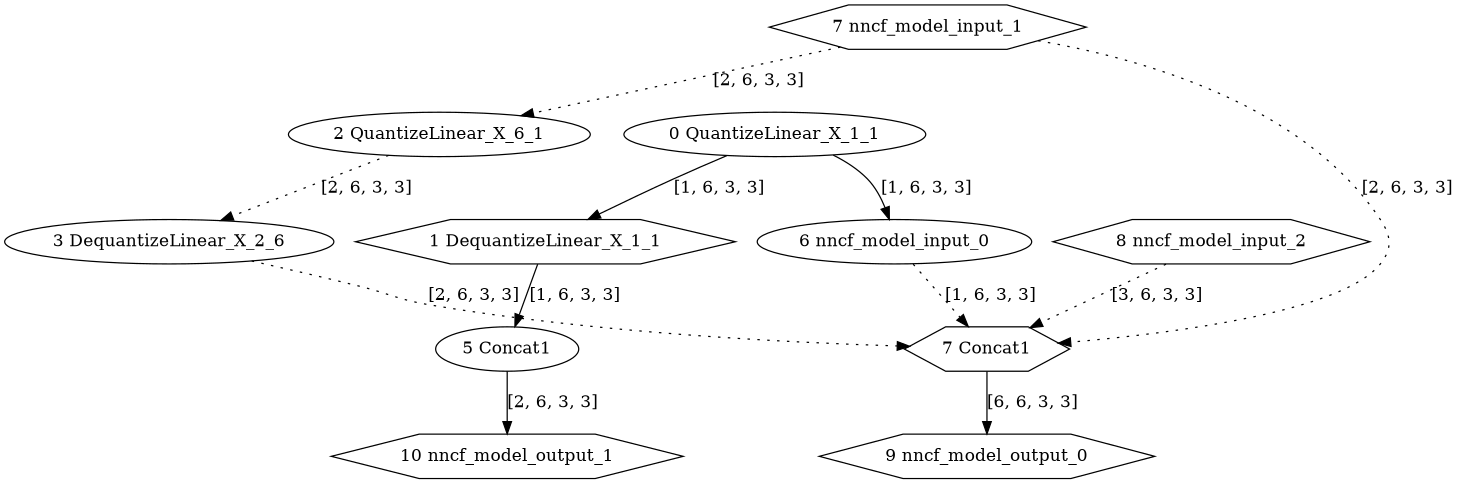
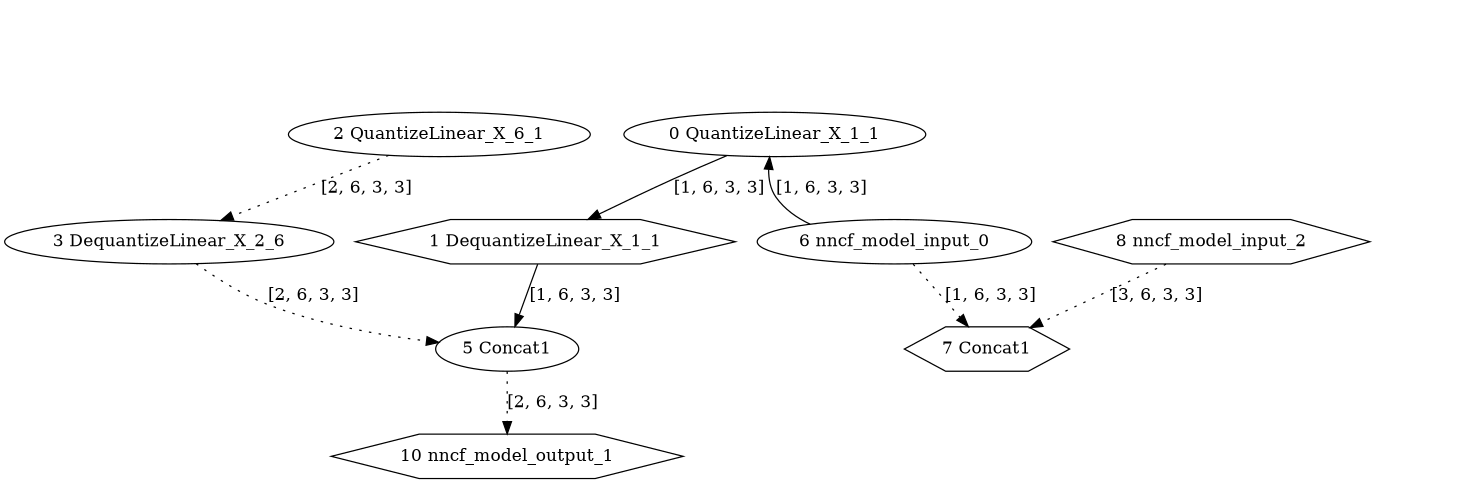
(928, 27) -> none
(865, 176) -> (781, 203)
(571, 324) -> (306, 317)
(507, 396) -> (507, 396)
(987, 456) -> none
